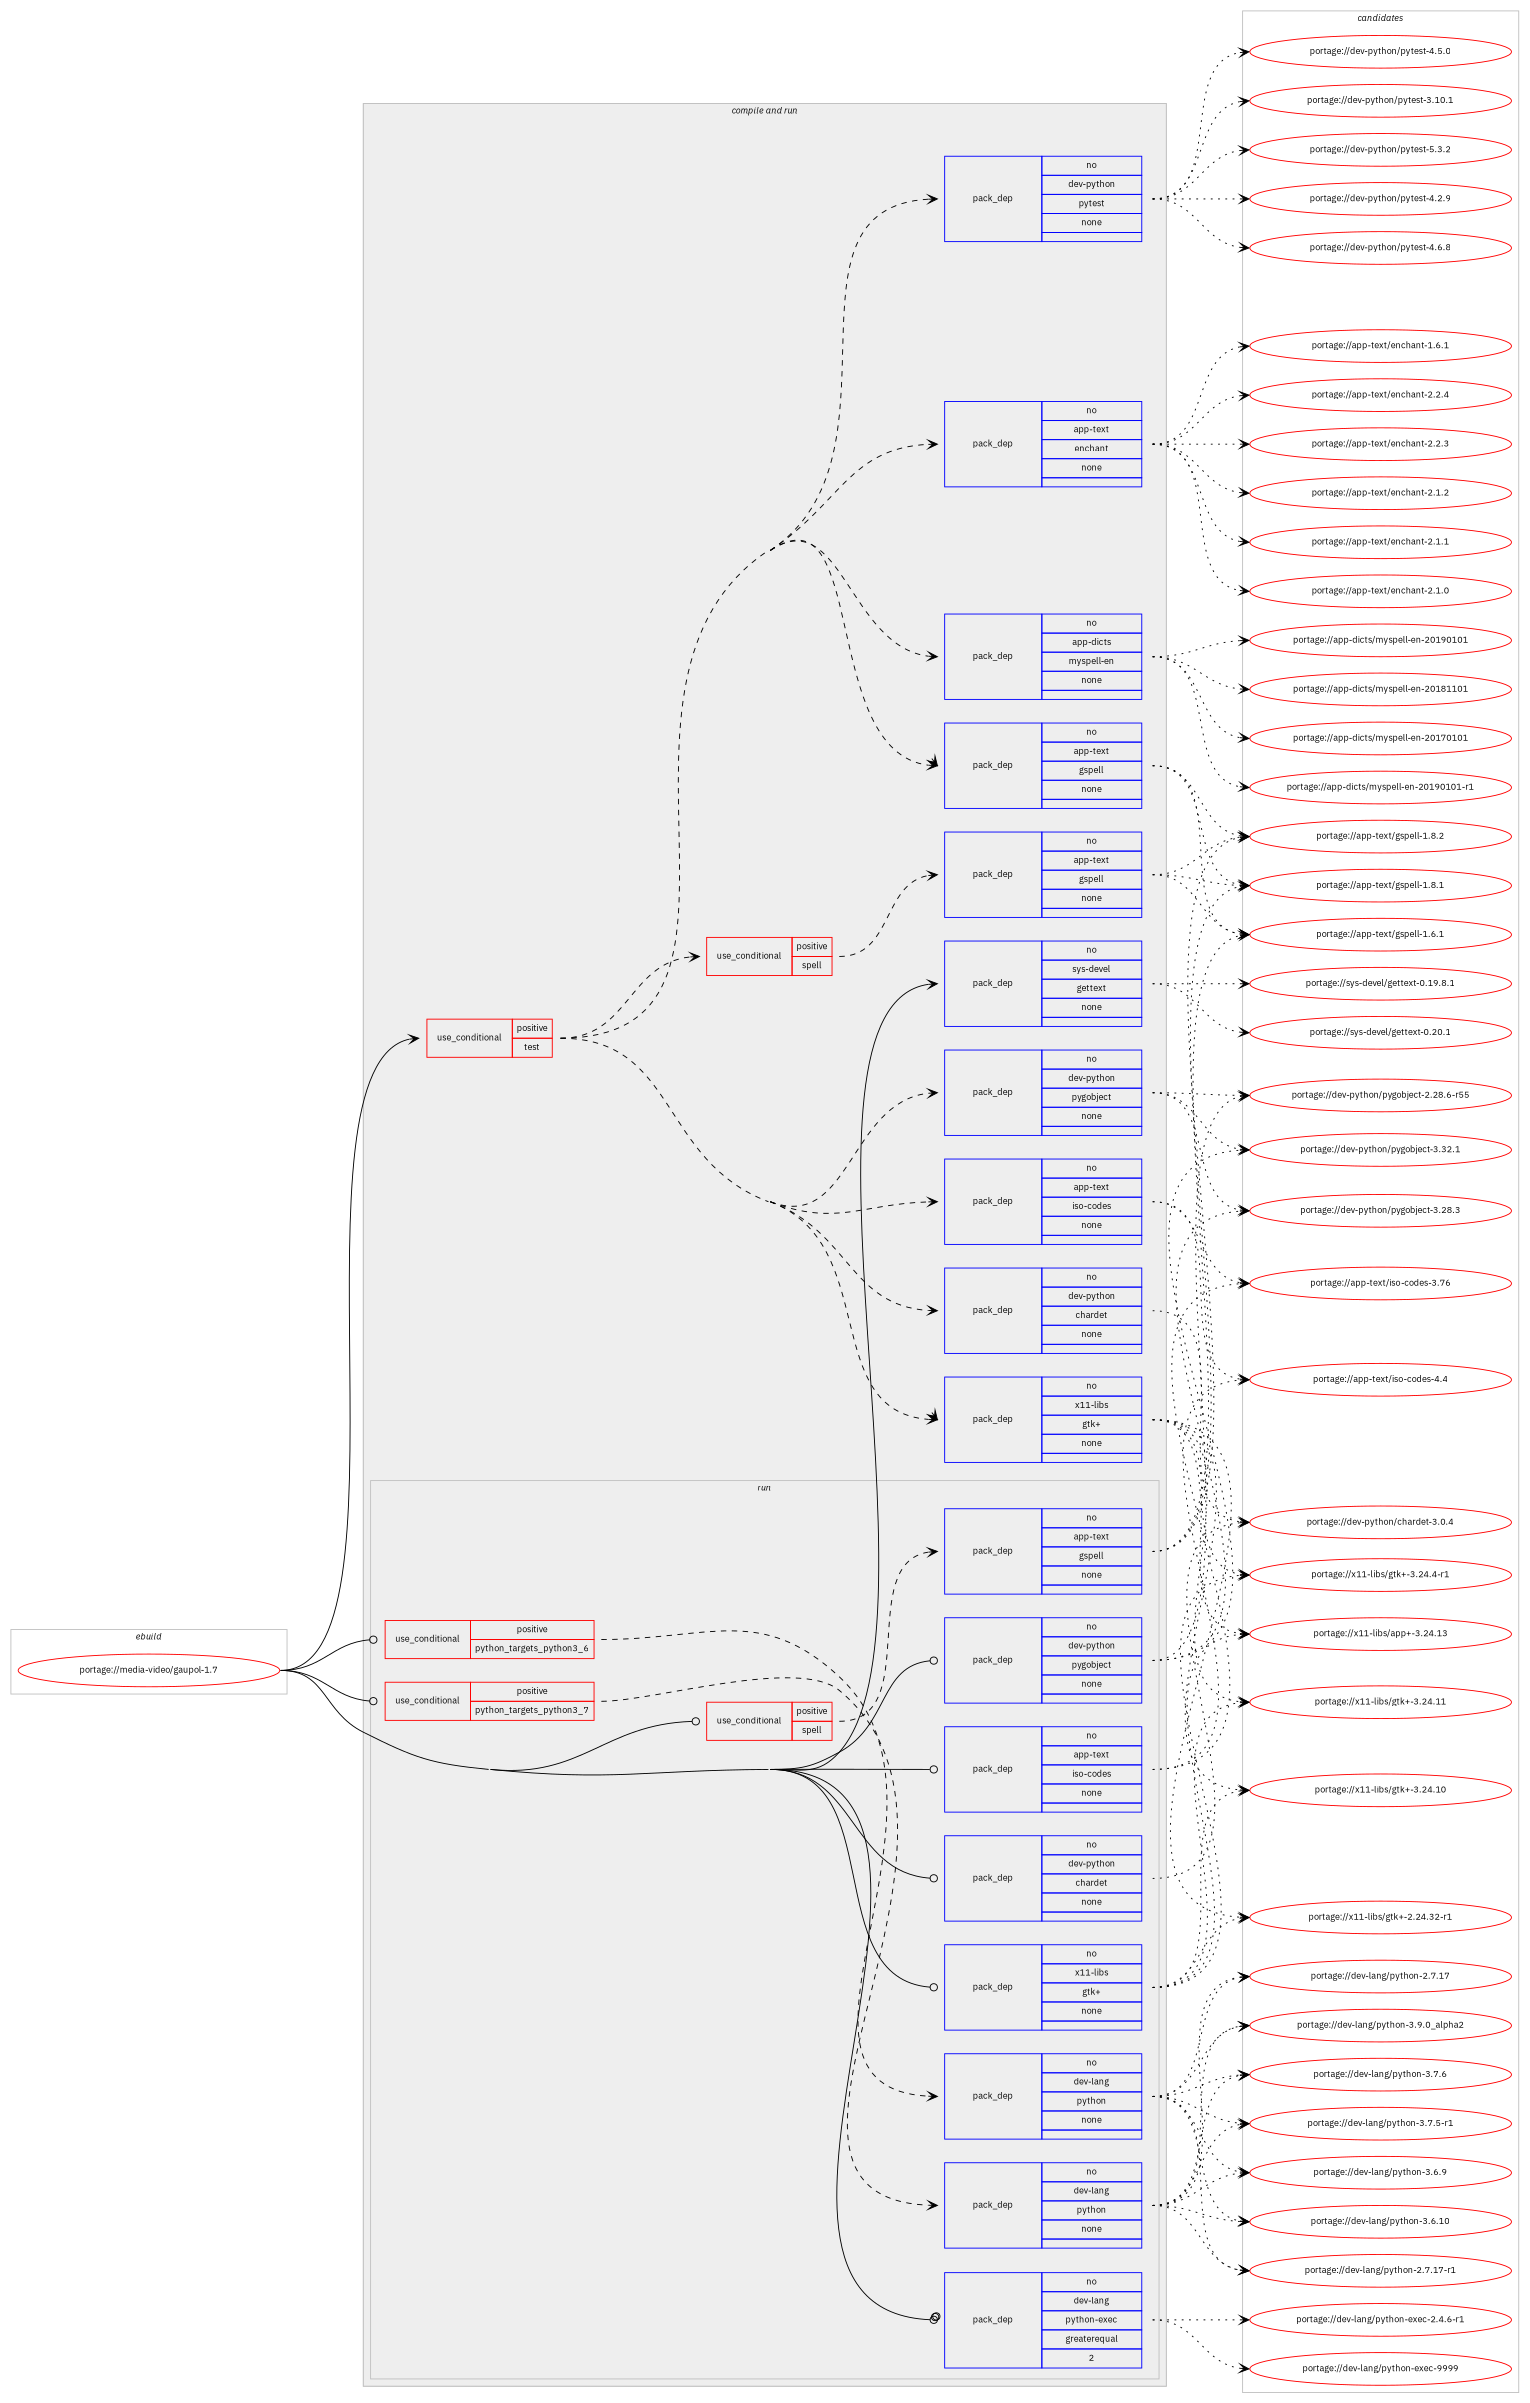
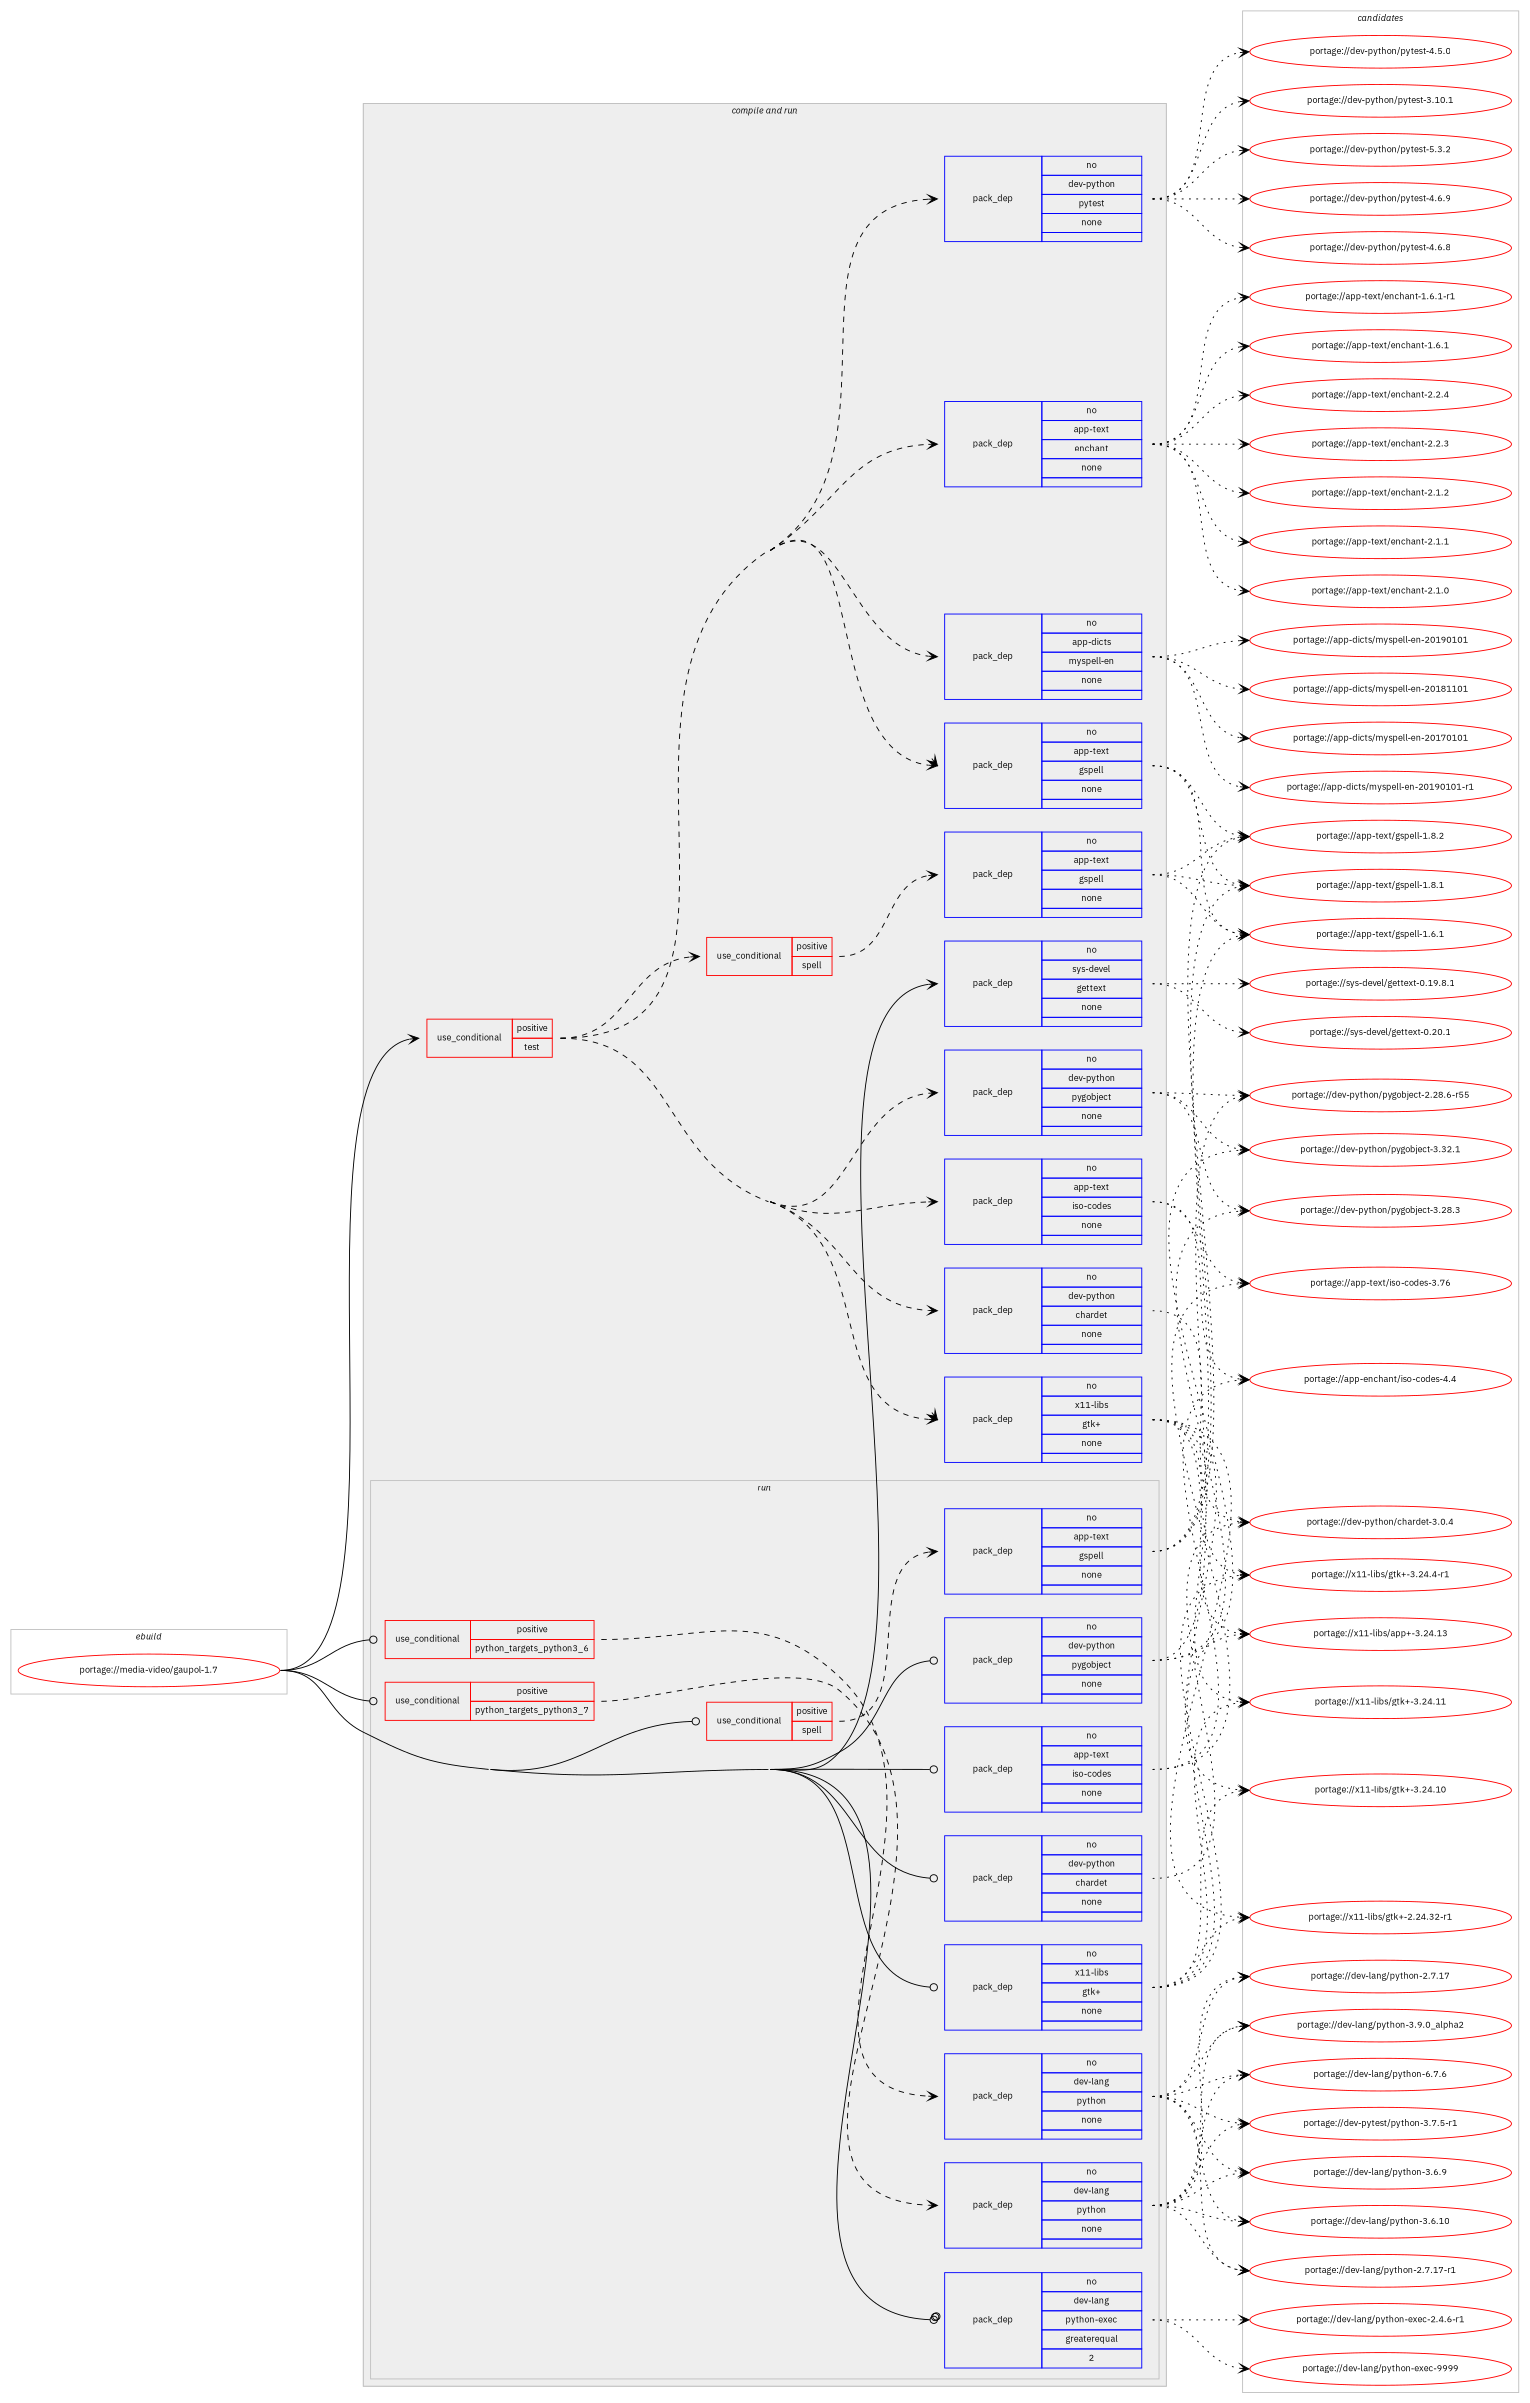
(1381, 199) -> (1381, 199)
none -> (1381, 297)
(1381, 1380) -> (1381, 1380)
(1381, 2075) -> (1381, 2075)
(1381, 2124) -> (1381, 2124)
